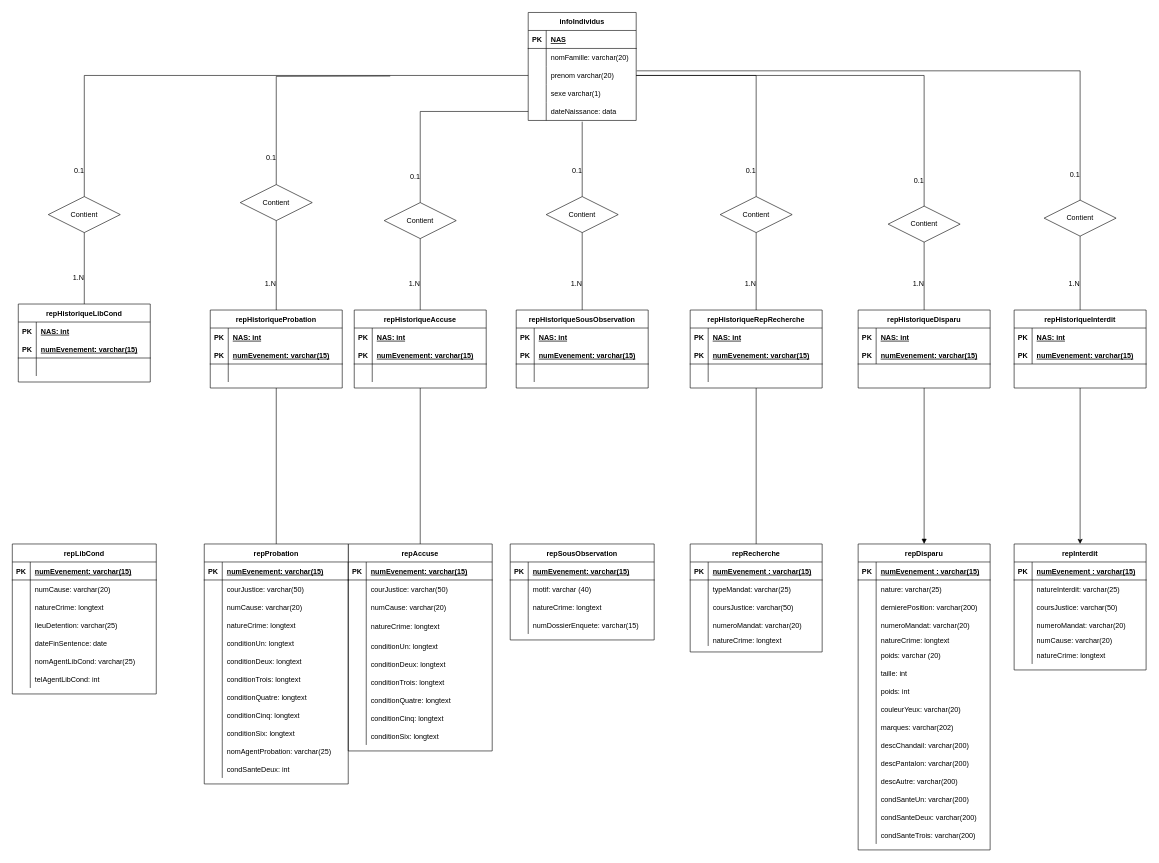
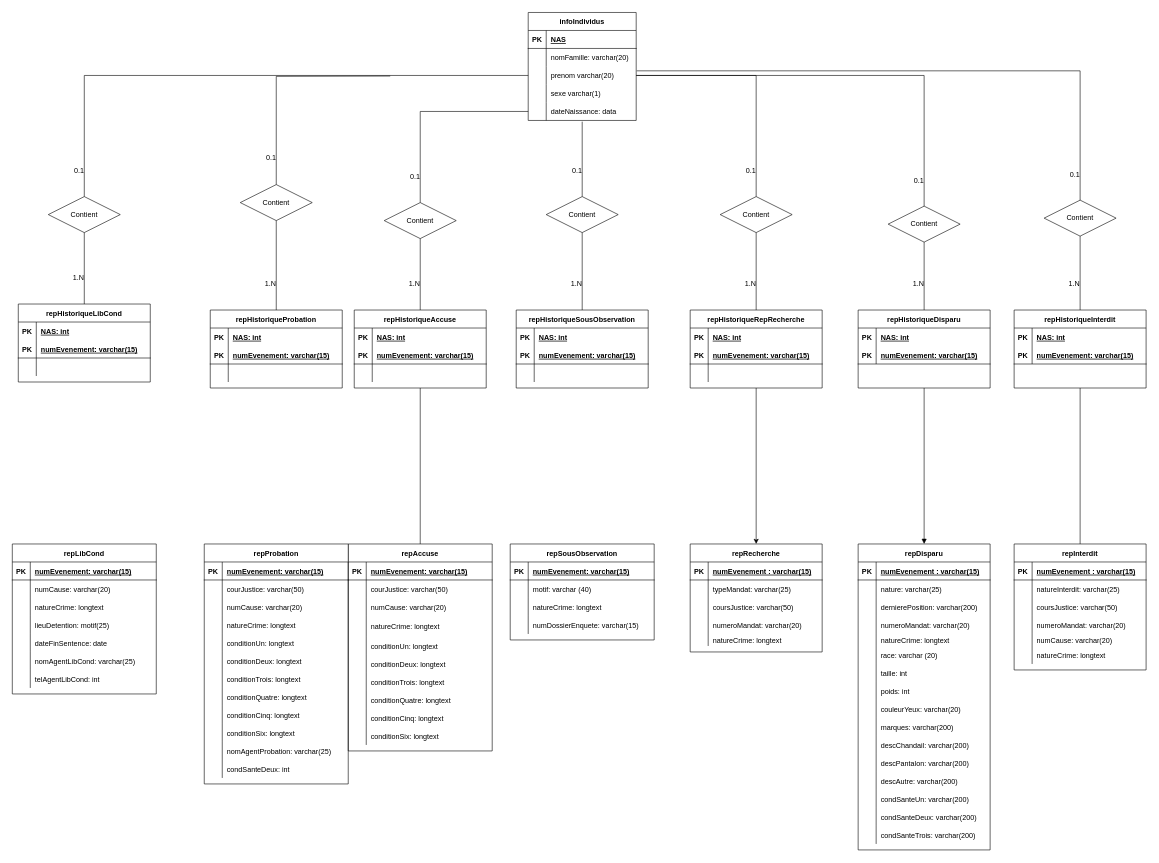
(276, 466) -> none
(1080, 538) -> (1080, 540)
(756, 540) -> (756, 538)
(83, 625) -> (78, 625)
(915, 655) -> (914, 655)
(921, 727) -> (921, 727)
